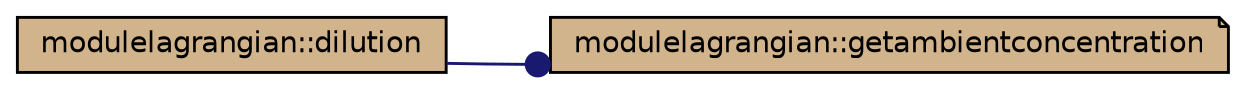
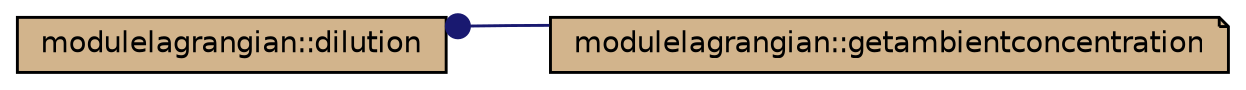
(486, 64) -> (510, 26)
